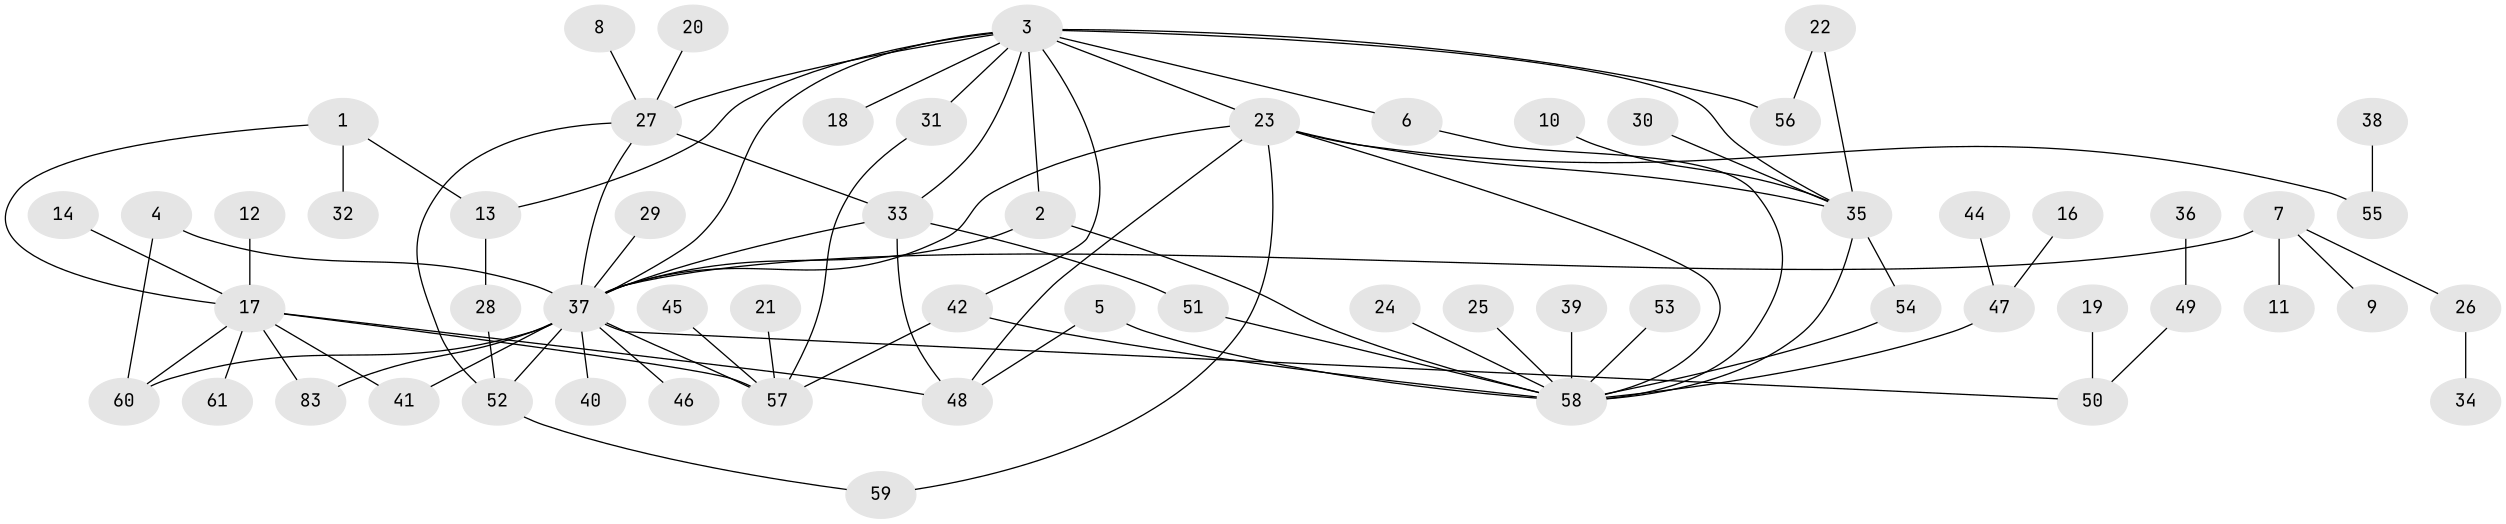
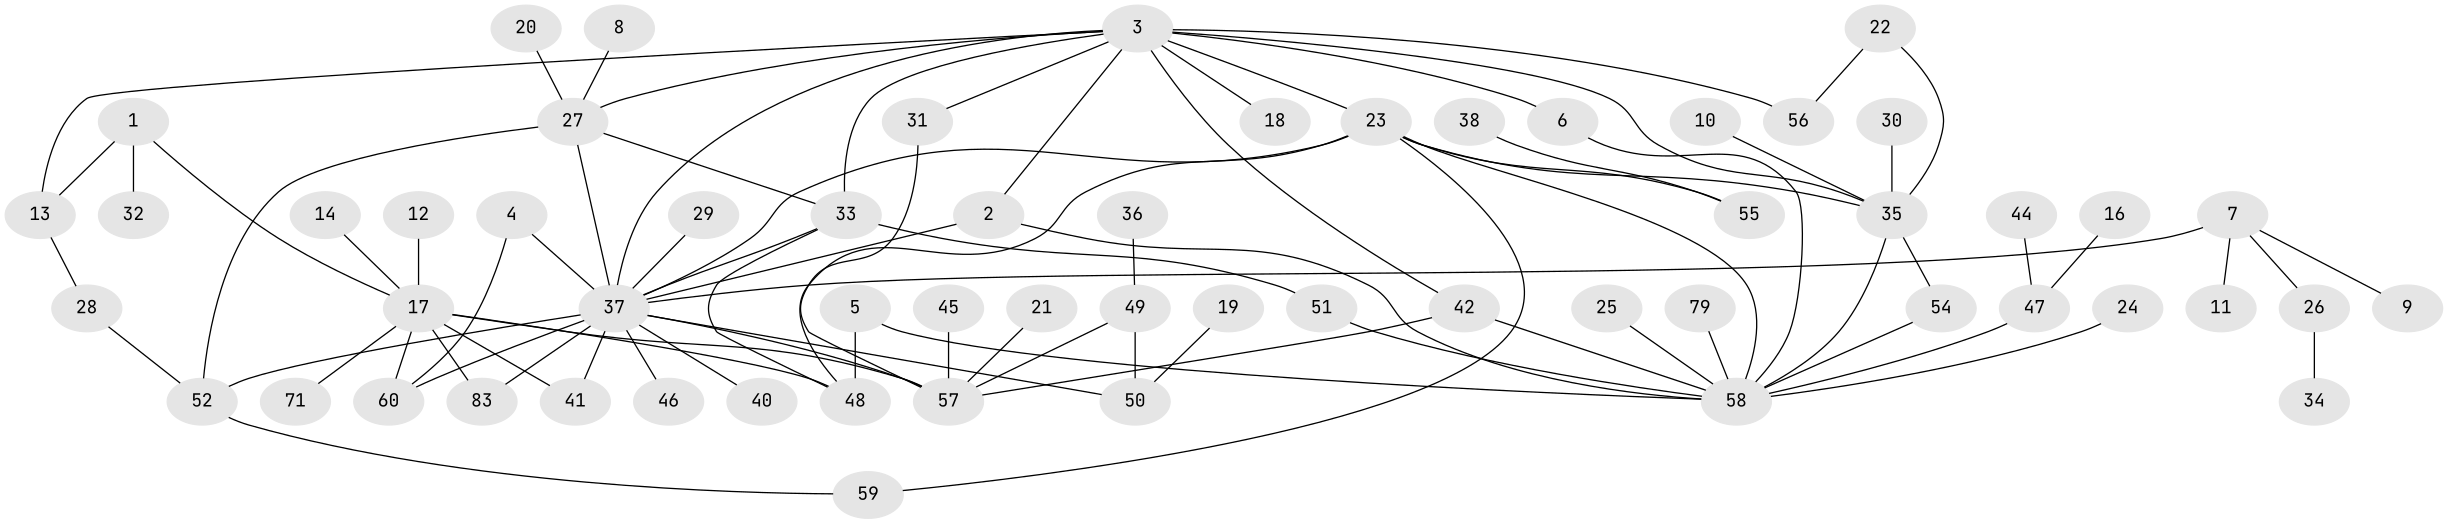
(1572, 308) -> (1700, 308)
(1665, 308) -> none
none -> (1055, 349)
(217, 402) -> (295, 402)
